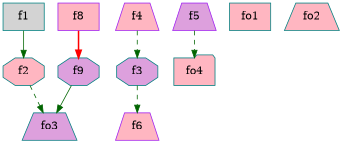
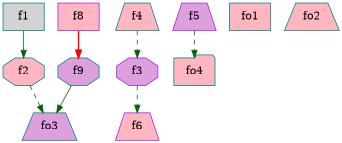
(137, 17) -> (137, 17)
(137, 72) -> (137, 72)
